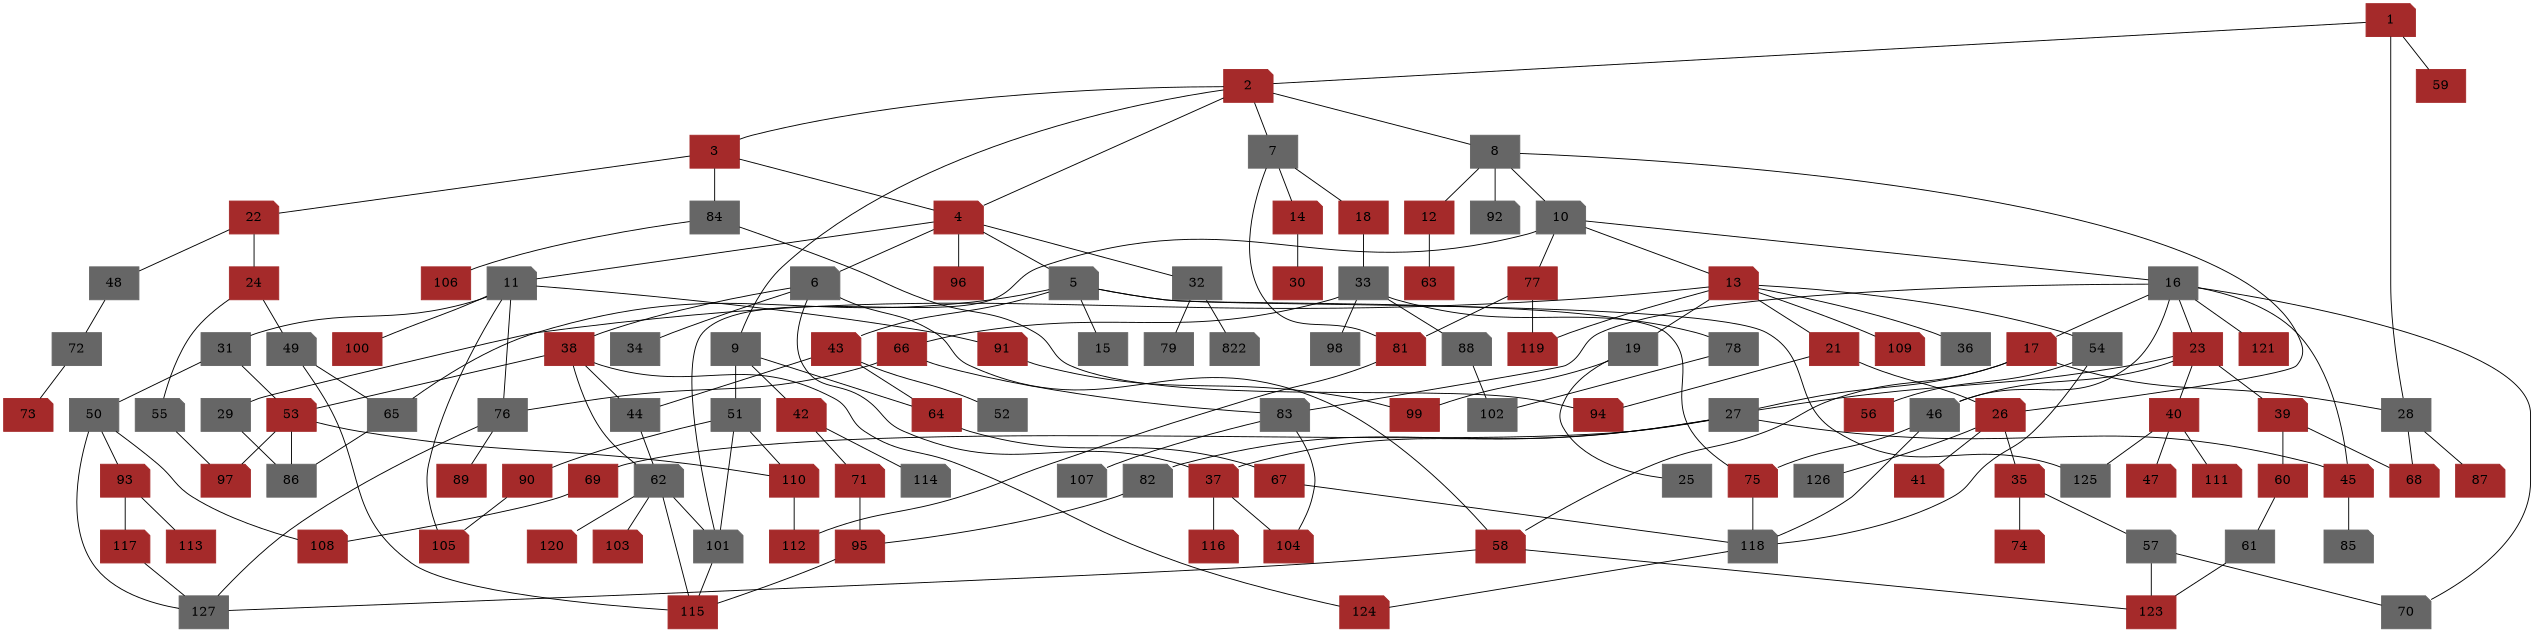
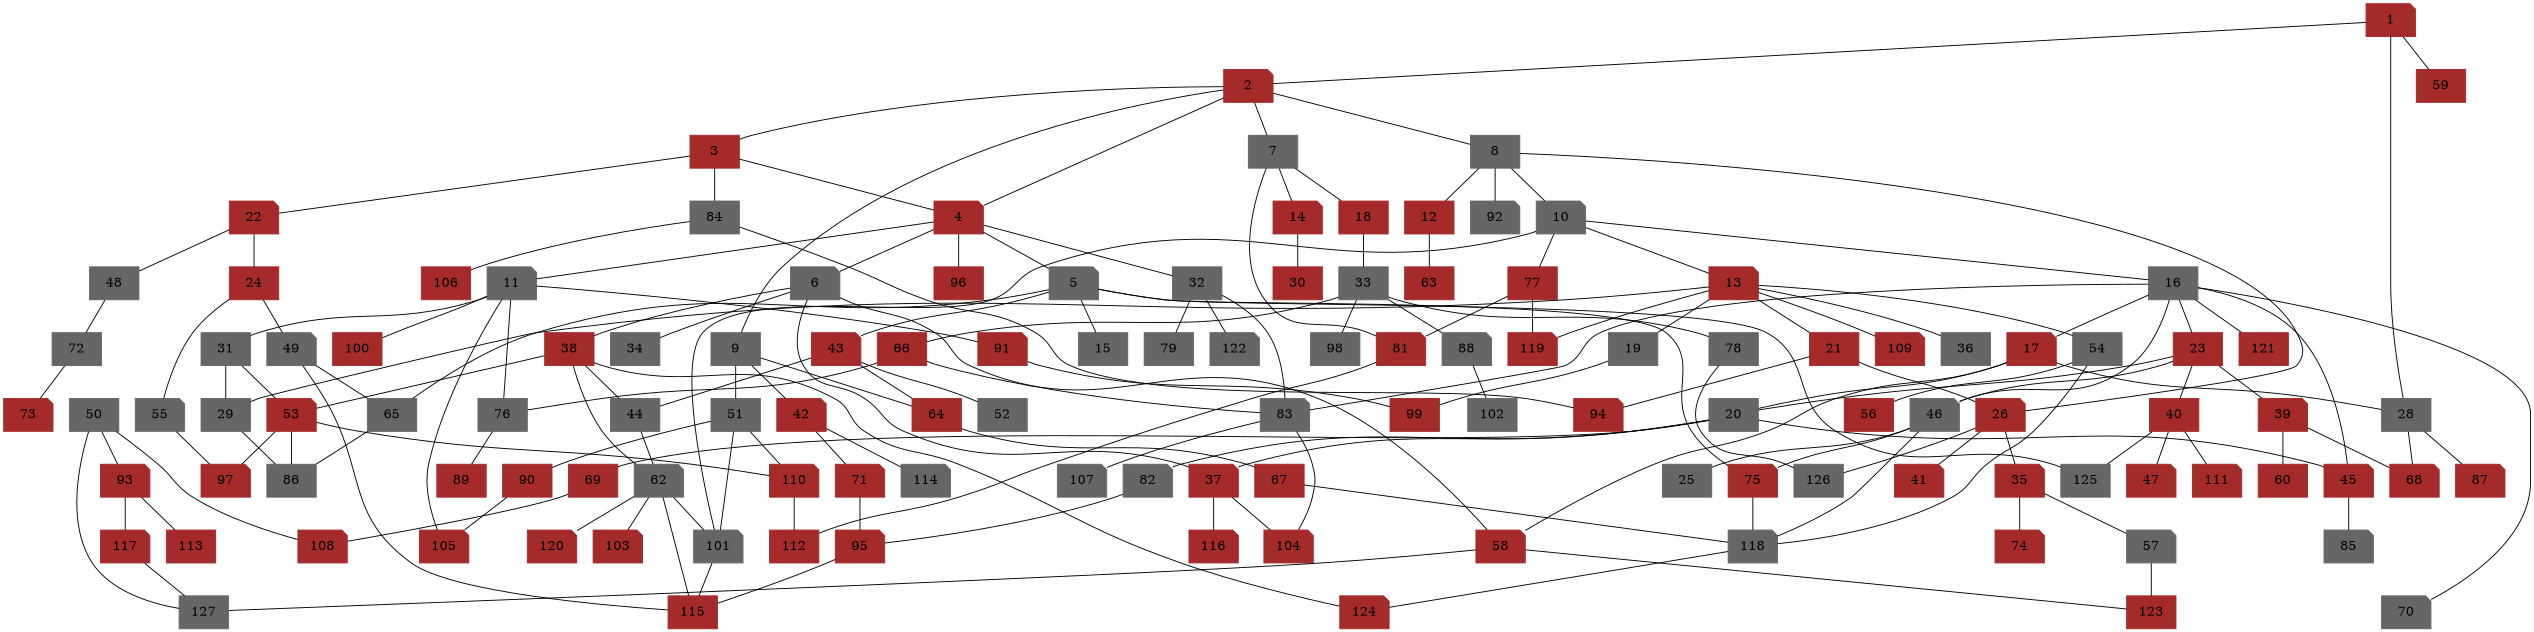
none -> (1270, 337)
(1235, 349) -> (1235, 349)
(160, 382) -> (226, 382)
(1613, 382) -> (1708, 440)
(1734, 415) -> (1734, 415)
(1578, 445) -> (1811, 448)
(339, 498) -> none
(2250, 547) -> none
(2279, 579) -> none
